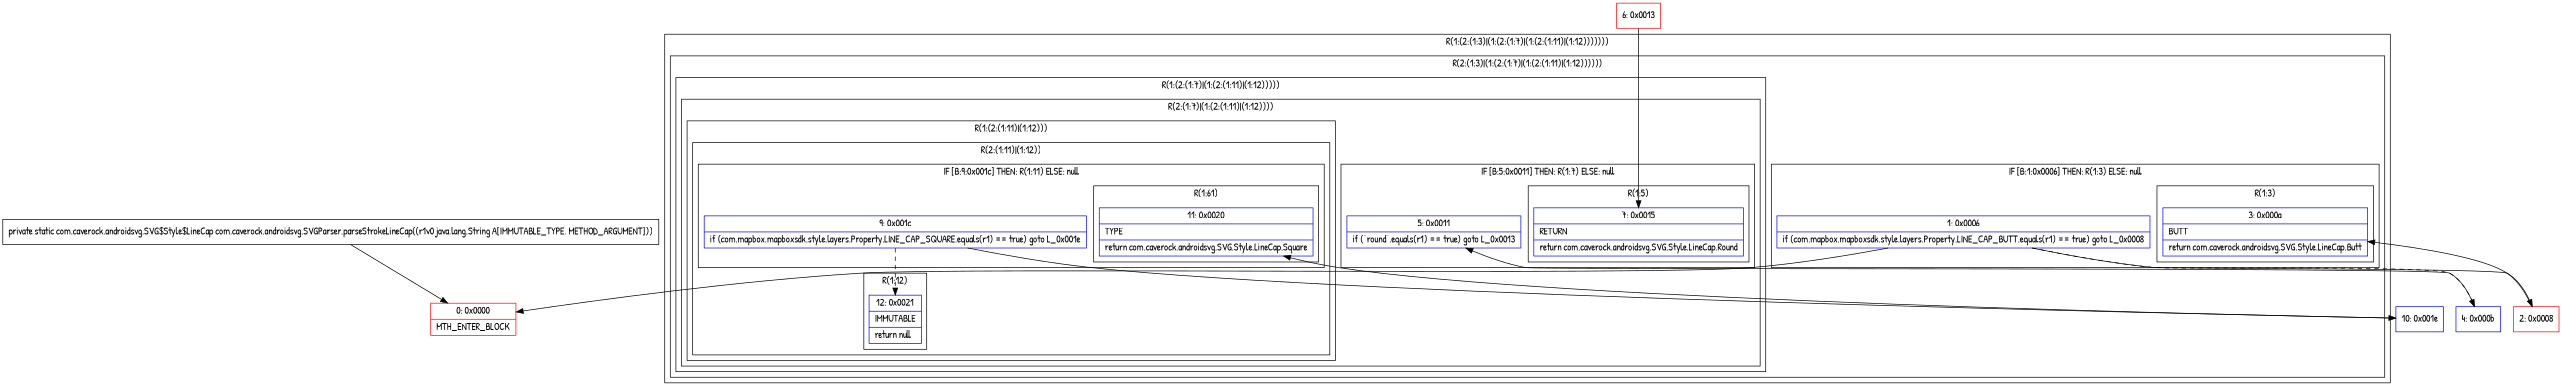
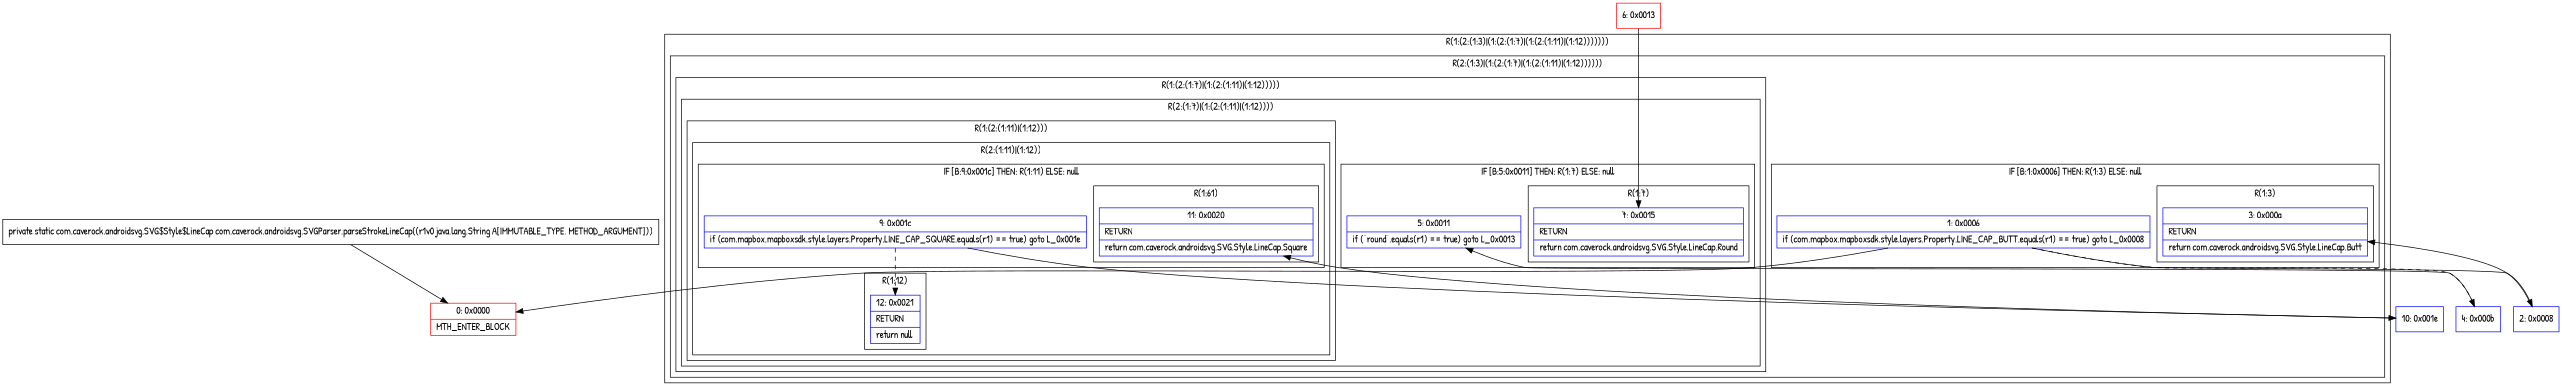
(1639, 194) -> (1639, 194)
(1114, 232) -> (1119, 232)
(2178, 232) -> (2182, 232)
(895, 319) -> (890, 319)
(2536, 319) -> (2536, 319)
